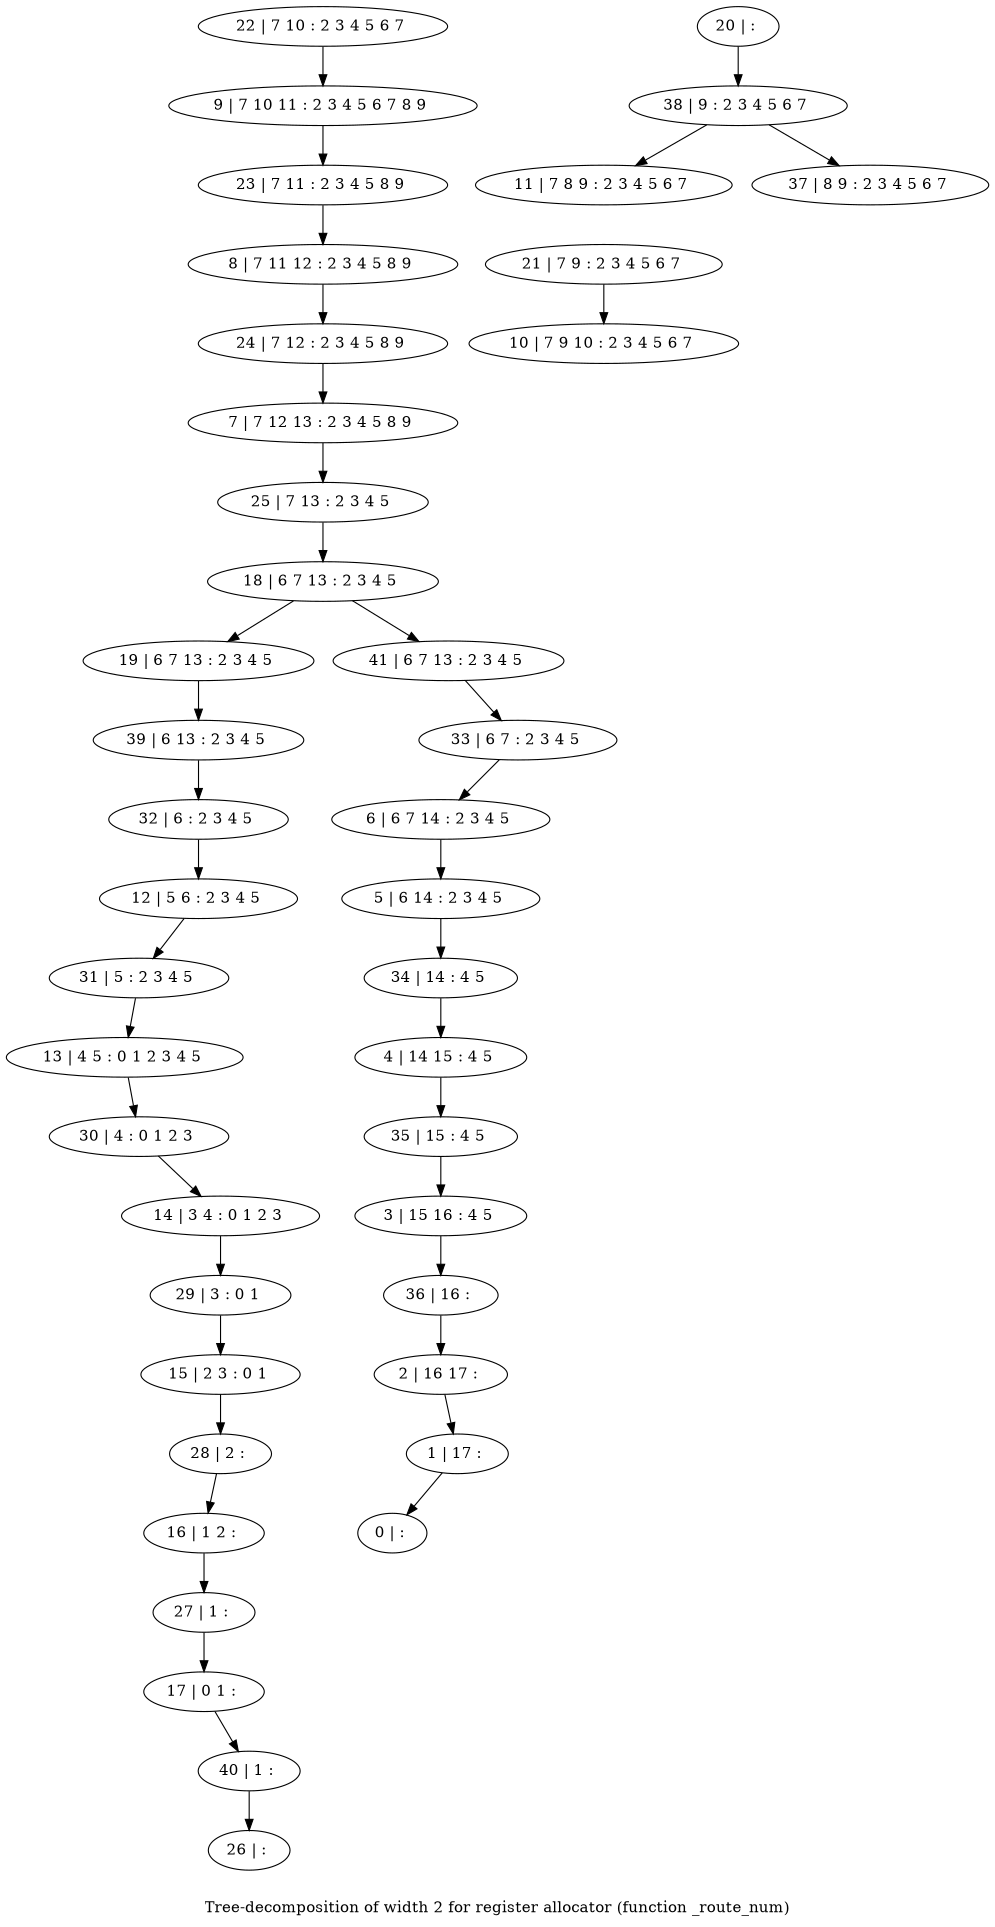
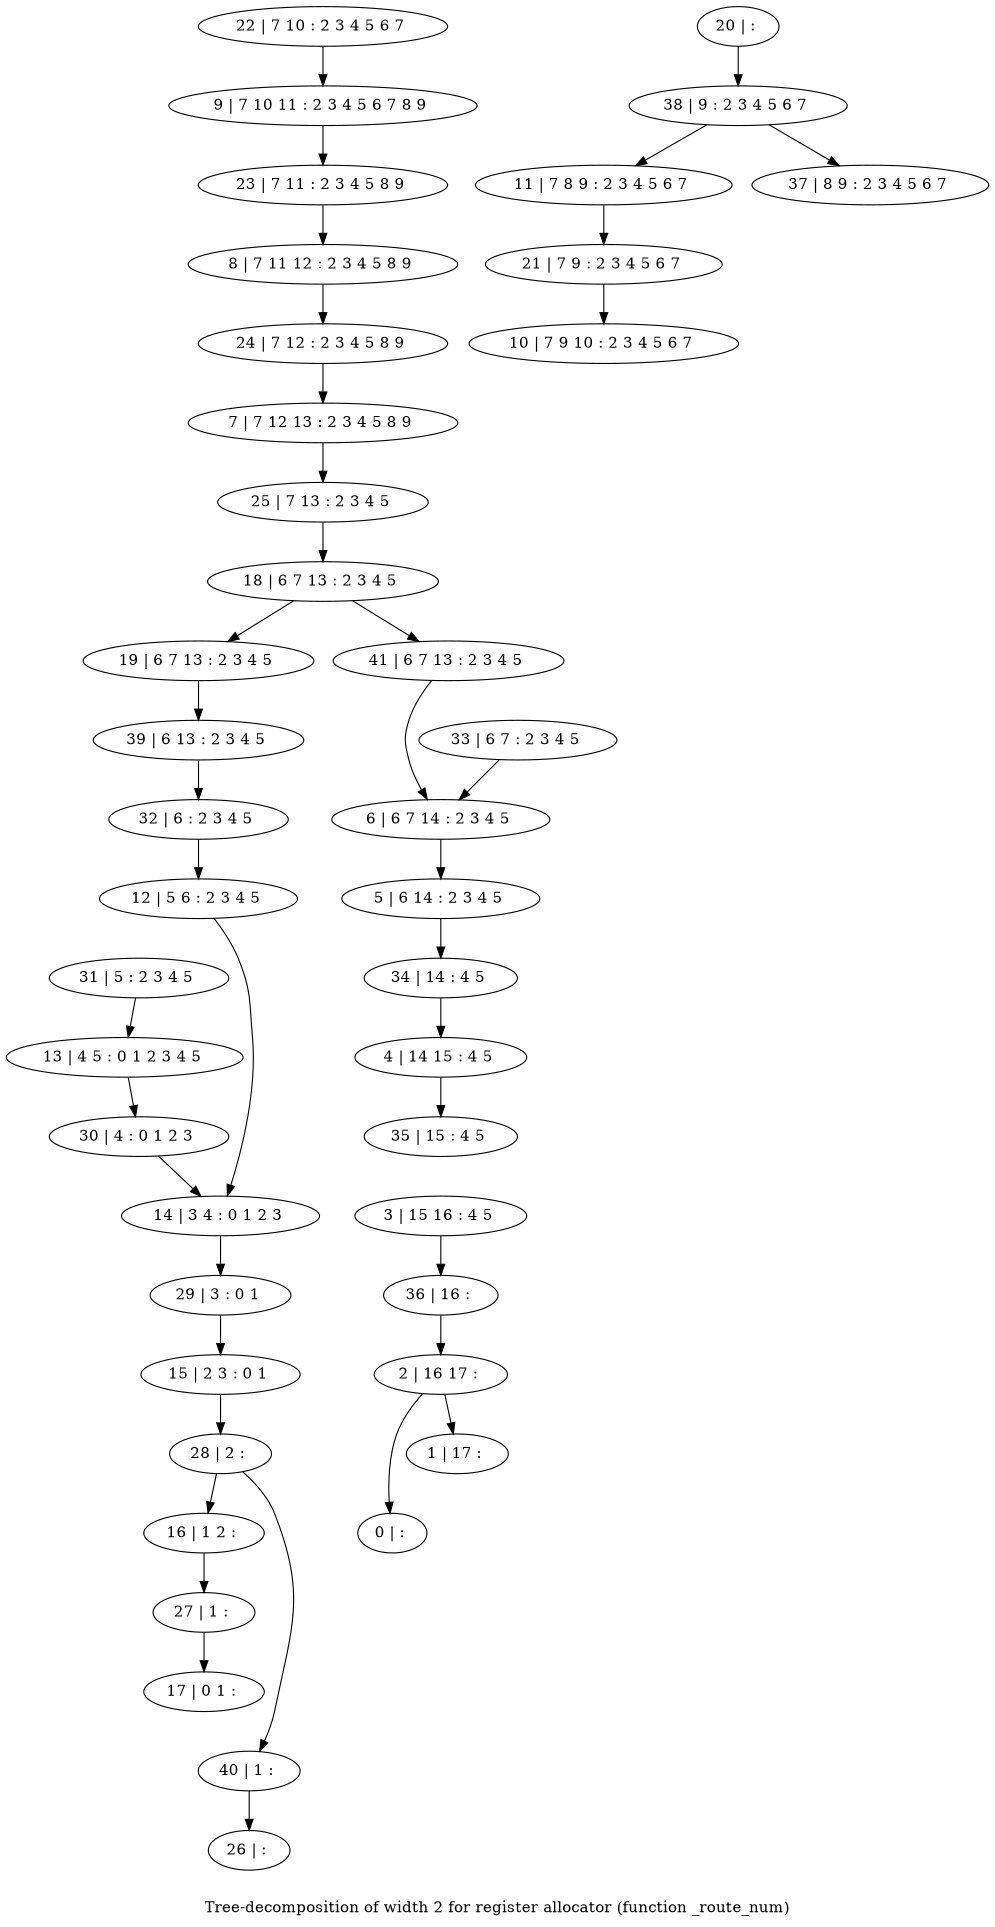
none -> (604, 219)
(480, 696) -> (406, 734)
(172, 934) -> (253, 1049)
(441, 1171) -> none
(428, 1489) -> (394, 1444)
(224, 1727) -> (293, 1601)
